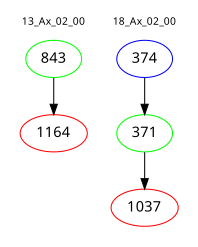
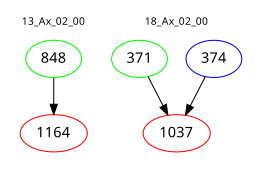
(54, 59) -> (54, 59)
(145, 91) -> (198, 91)
